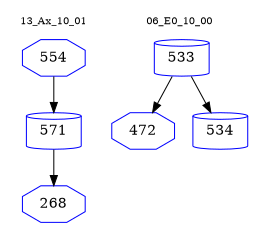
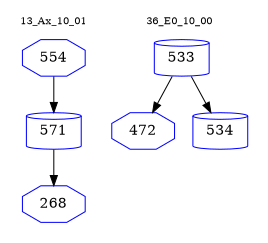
(180, 22) -> (180, 22)
